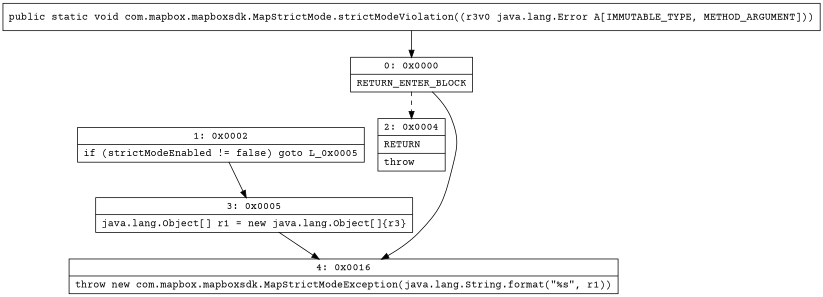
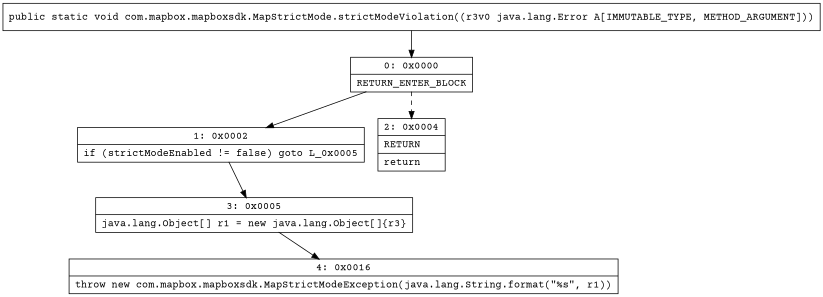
(399, 162) -> (402, 162)
(449, 182) -> (320, 108)
